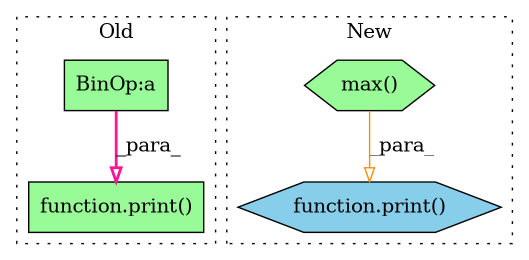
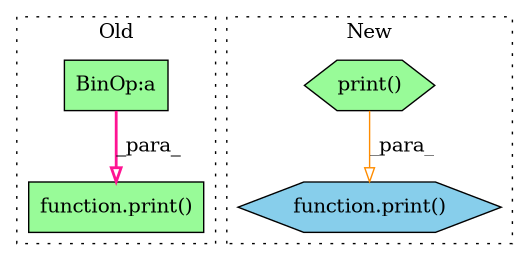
(370, 85) -> (370, 85)
